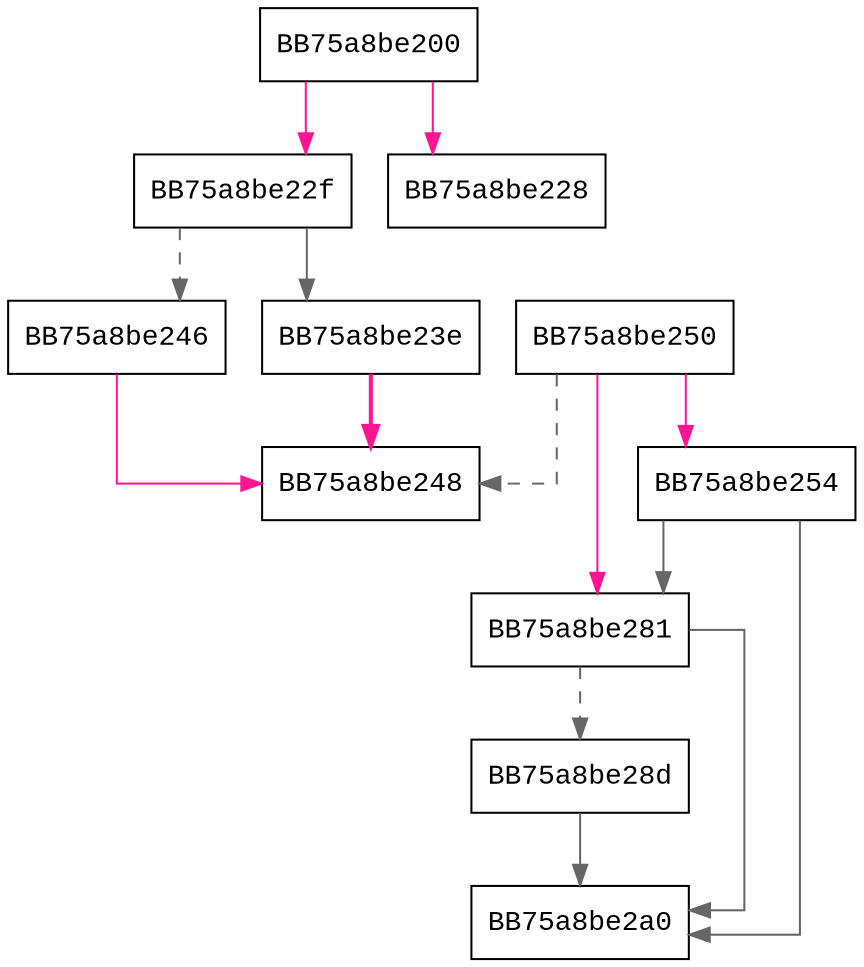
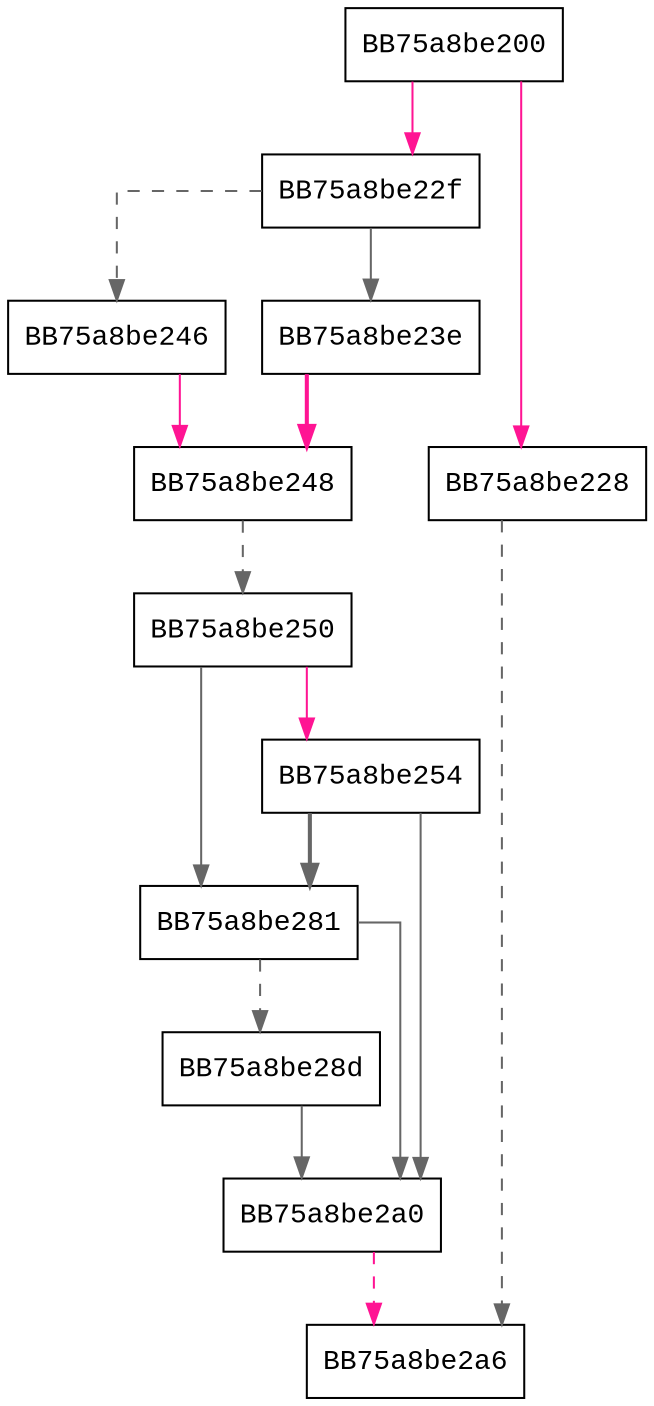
(557, 457) -> (243, 546)
(597, 474) -> (201, 766)
(663, 546) -> (310, 839)
none -> (416, 1361)
